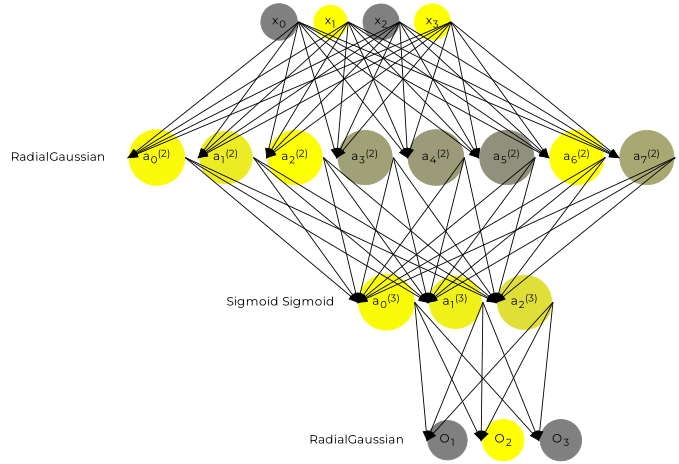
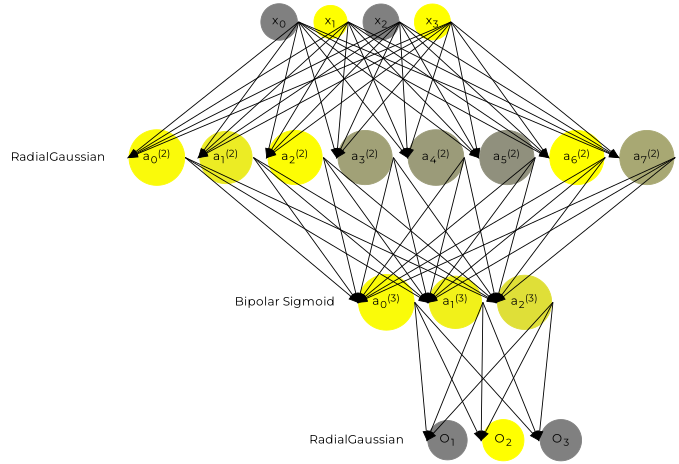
(281, 302) -> (285, 302)
